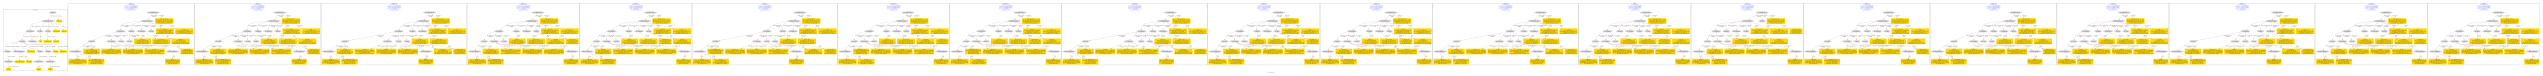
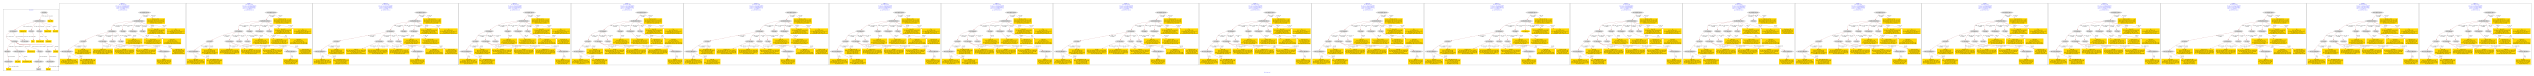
(1534, 31) -> (1525, 31)
(49, 44) -> (23, 36)
(39, 69) -> (39, 69)
